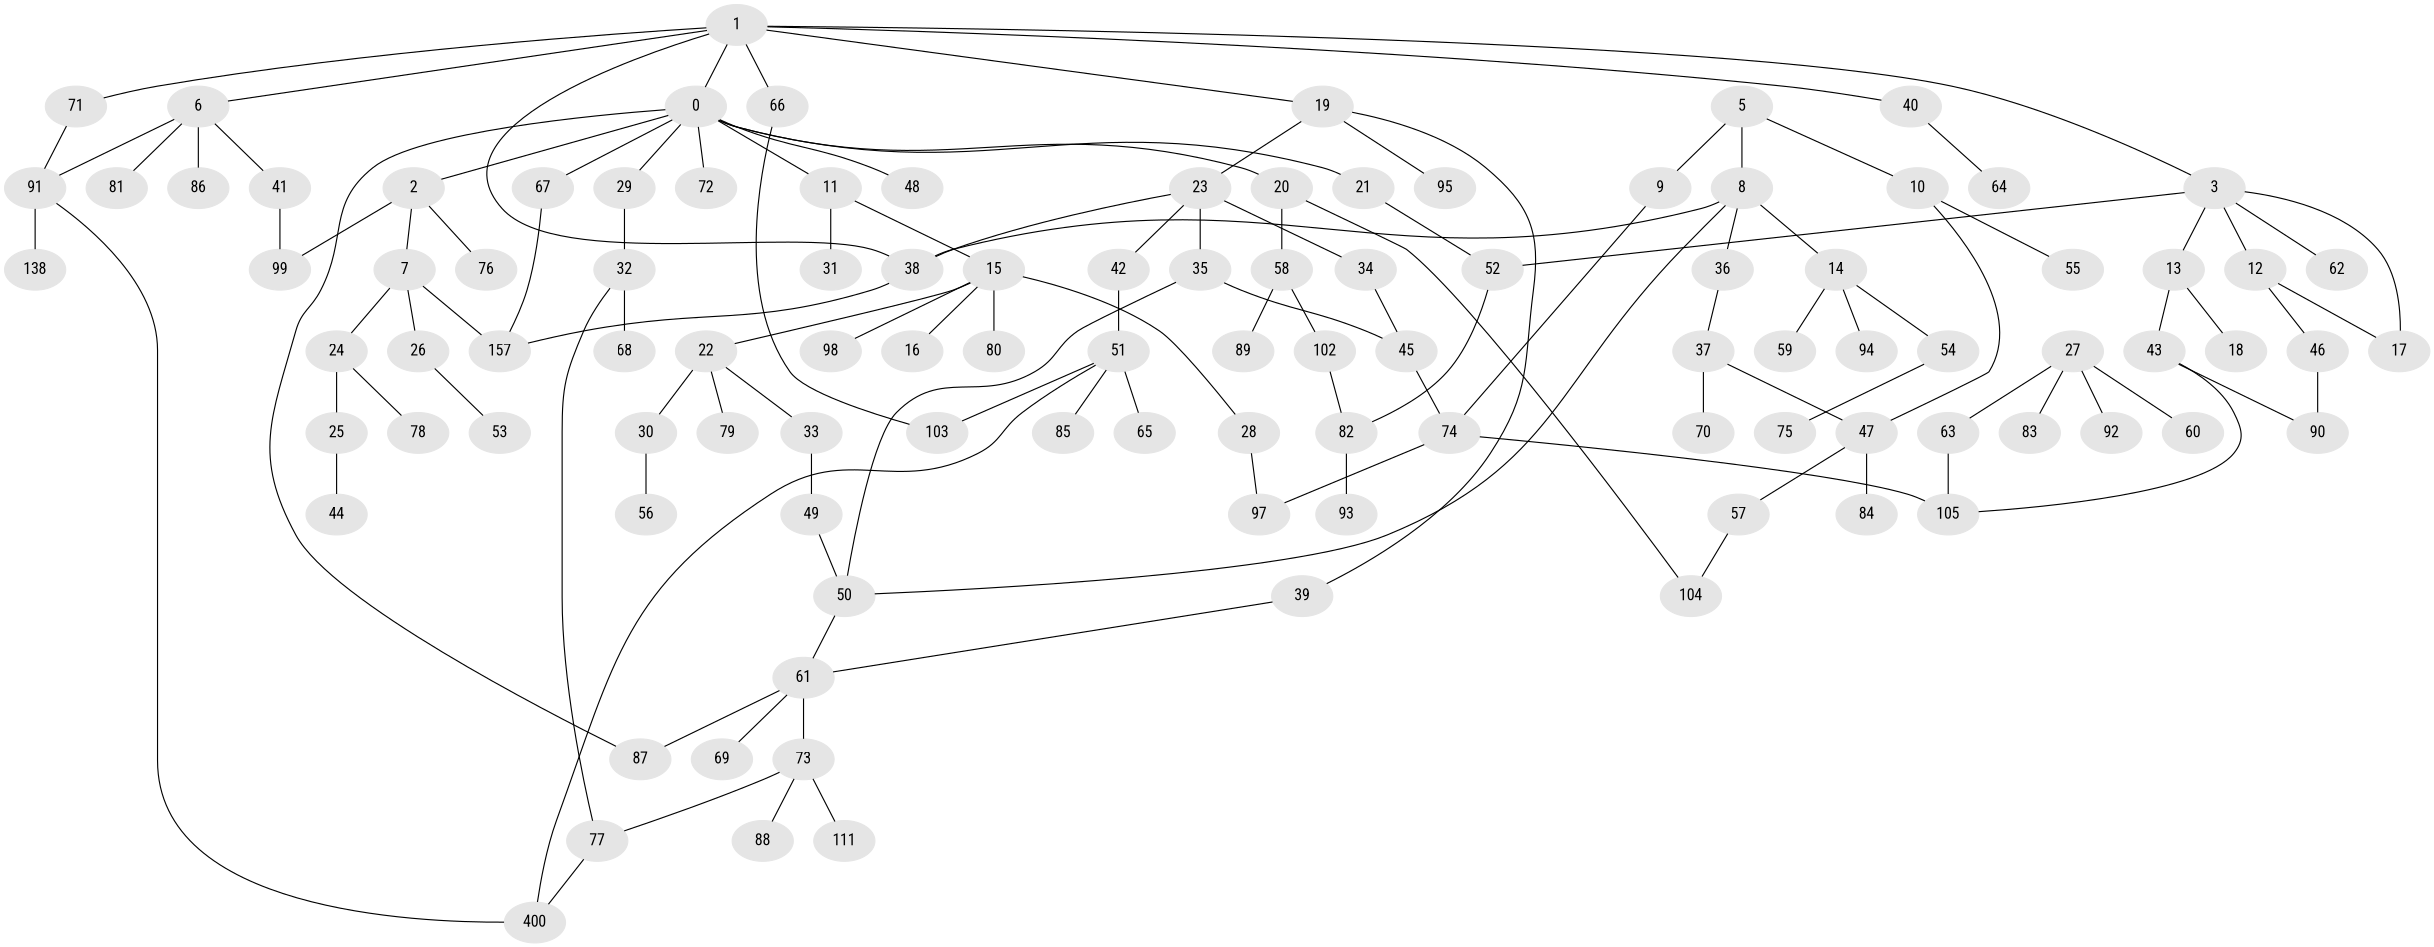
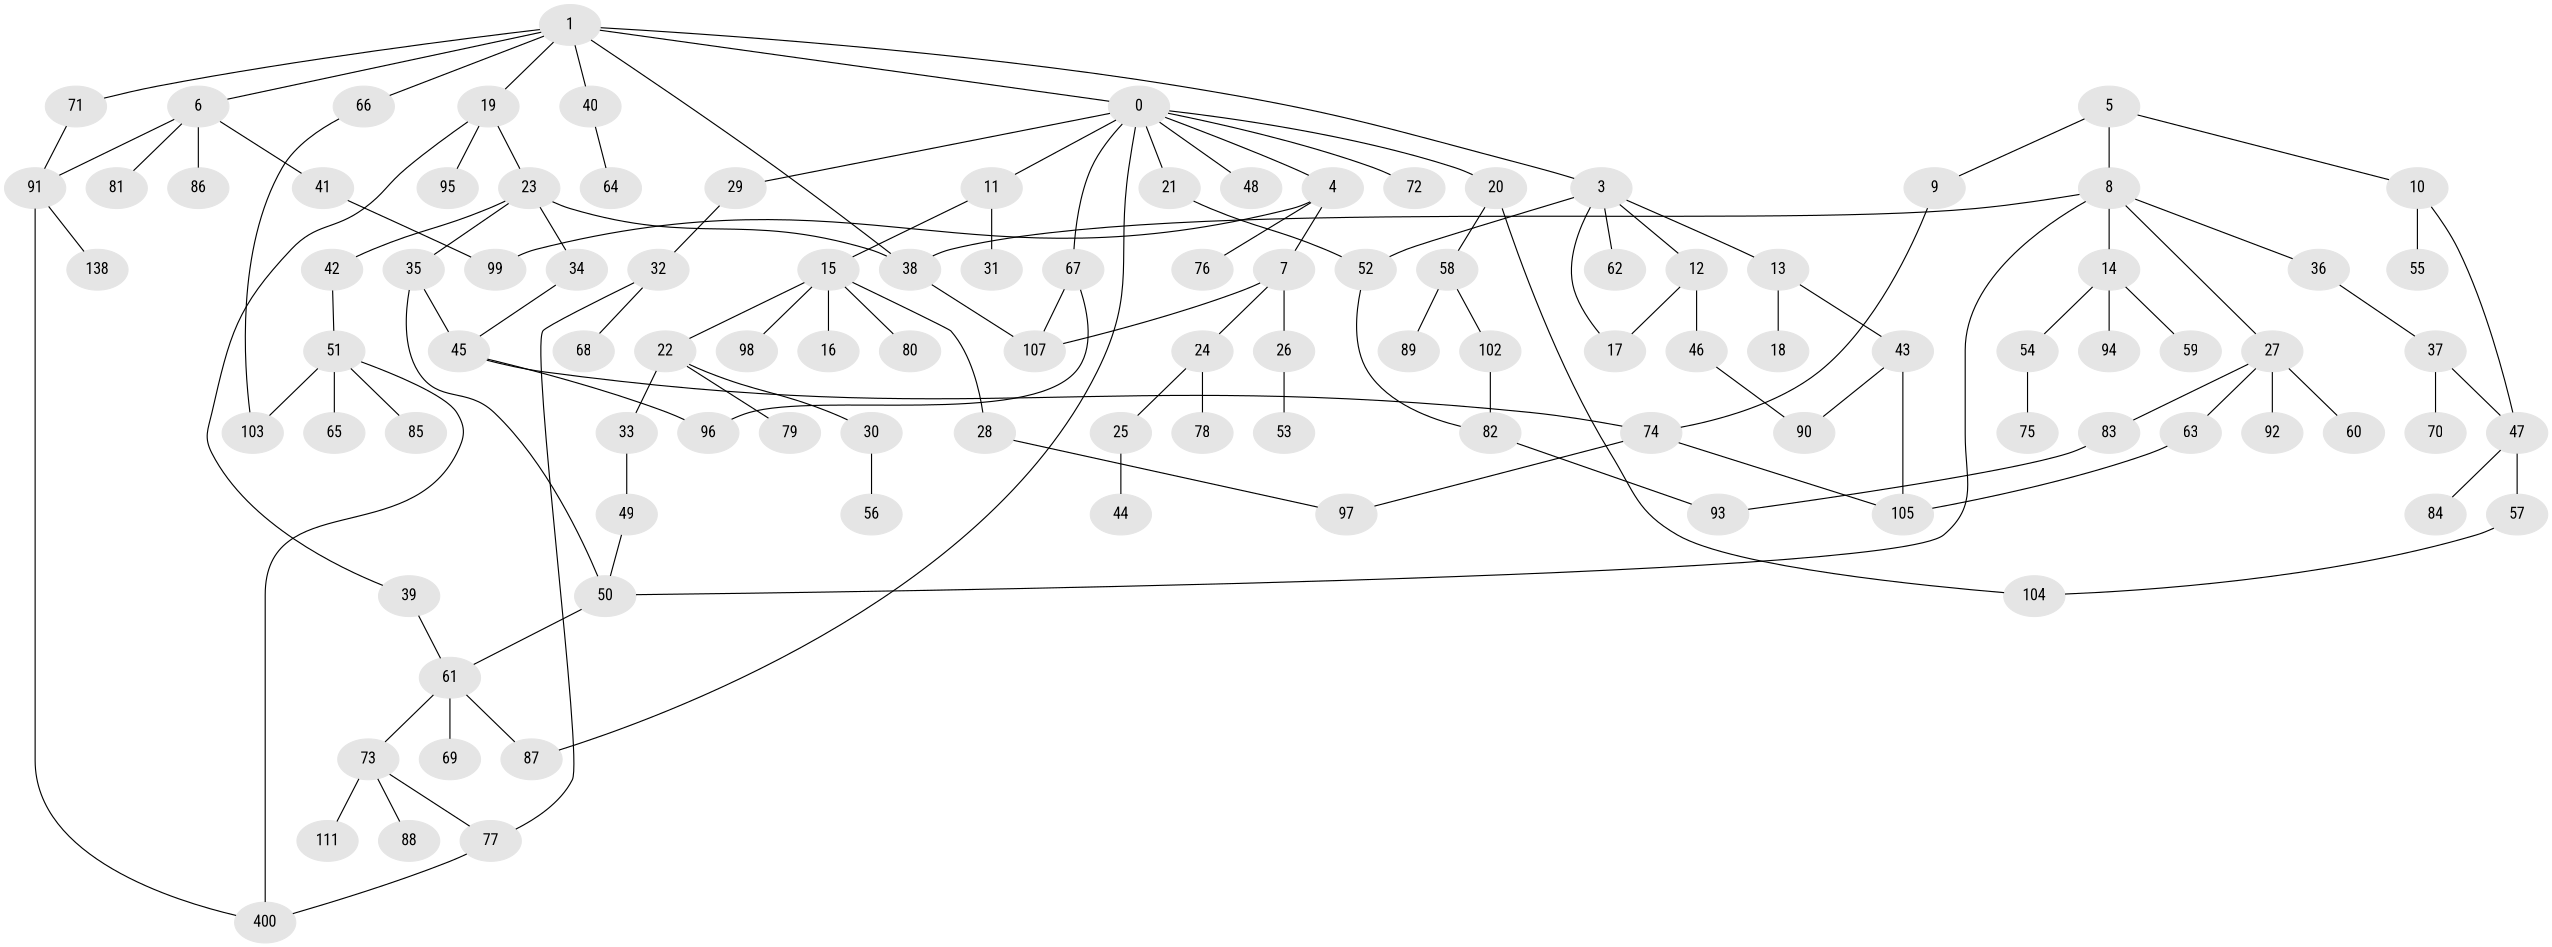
(414, 188) -> (1333, 188)
none -> (2191, 270)
(500, 351) -> (1035, 351)
none -> (708, 433)
none -> (1918, 484)
